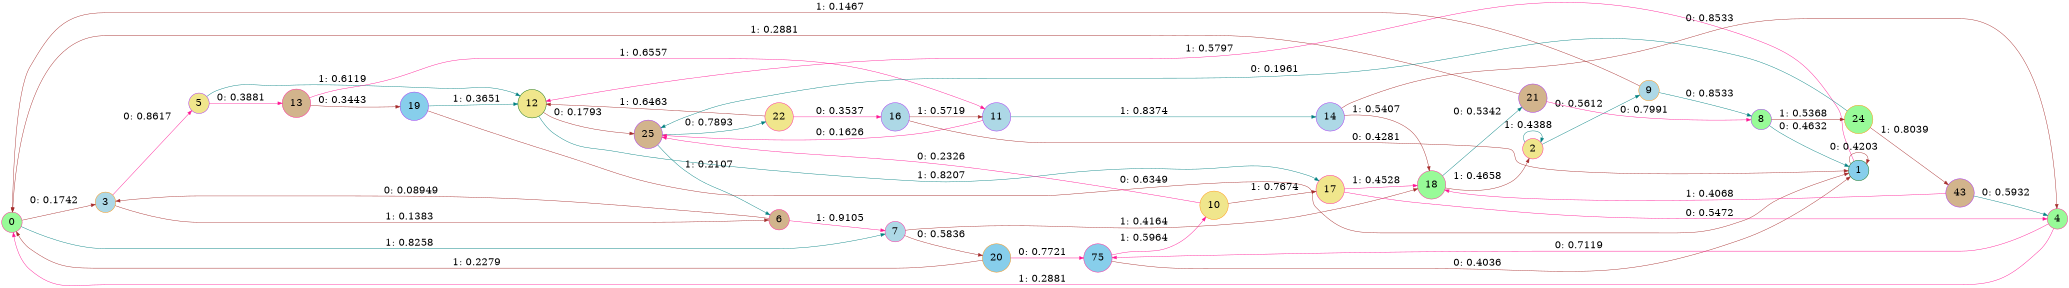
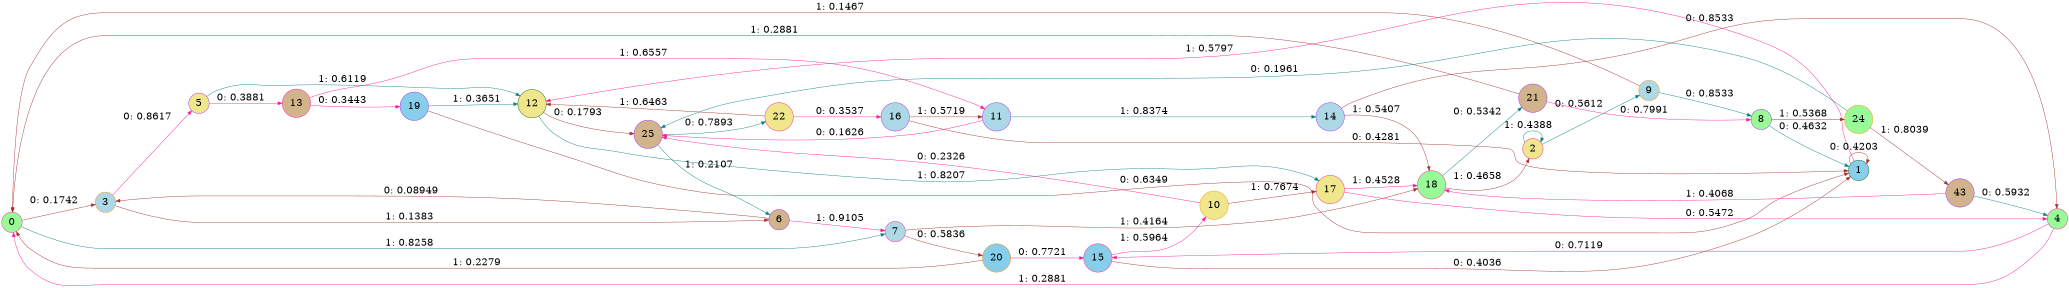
(353, 107) -> (353, 107)
(779, 220) -> (779, 220)
(1098, 258) -> (1098, 258)
